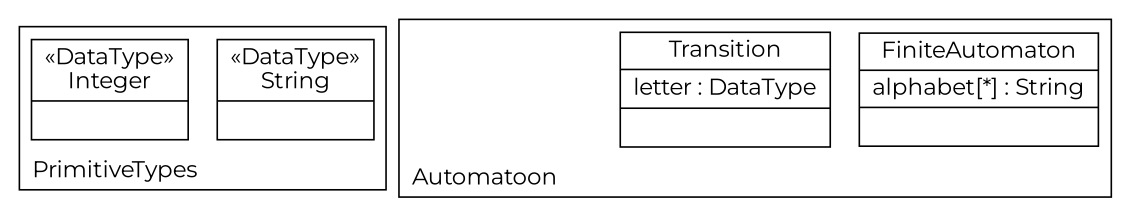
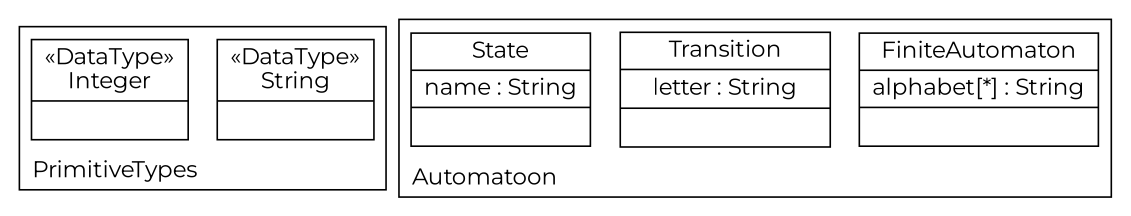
(725, 88) -> (725, 88)
none -> (501, 90)
